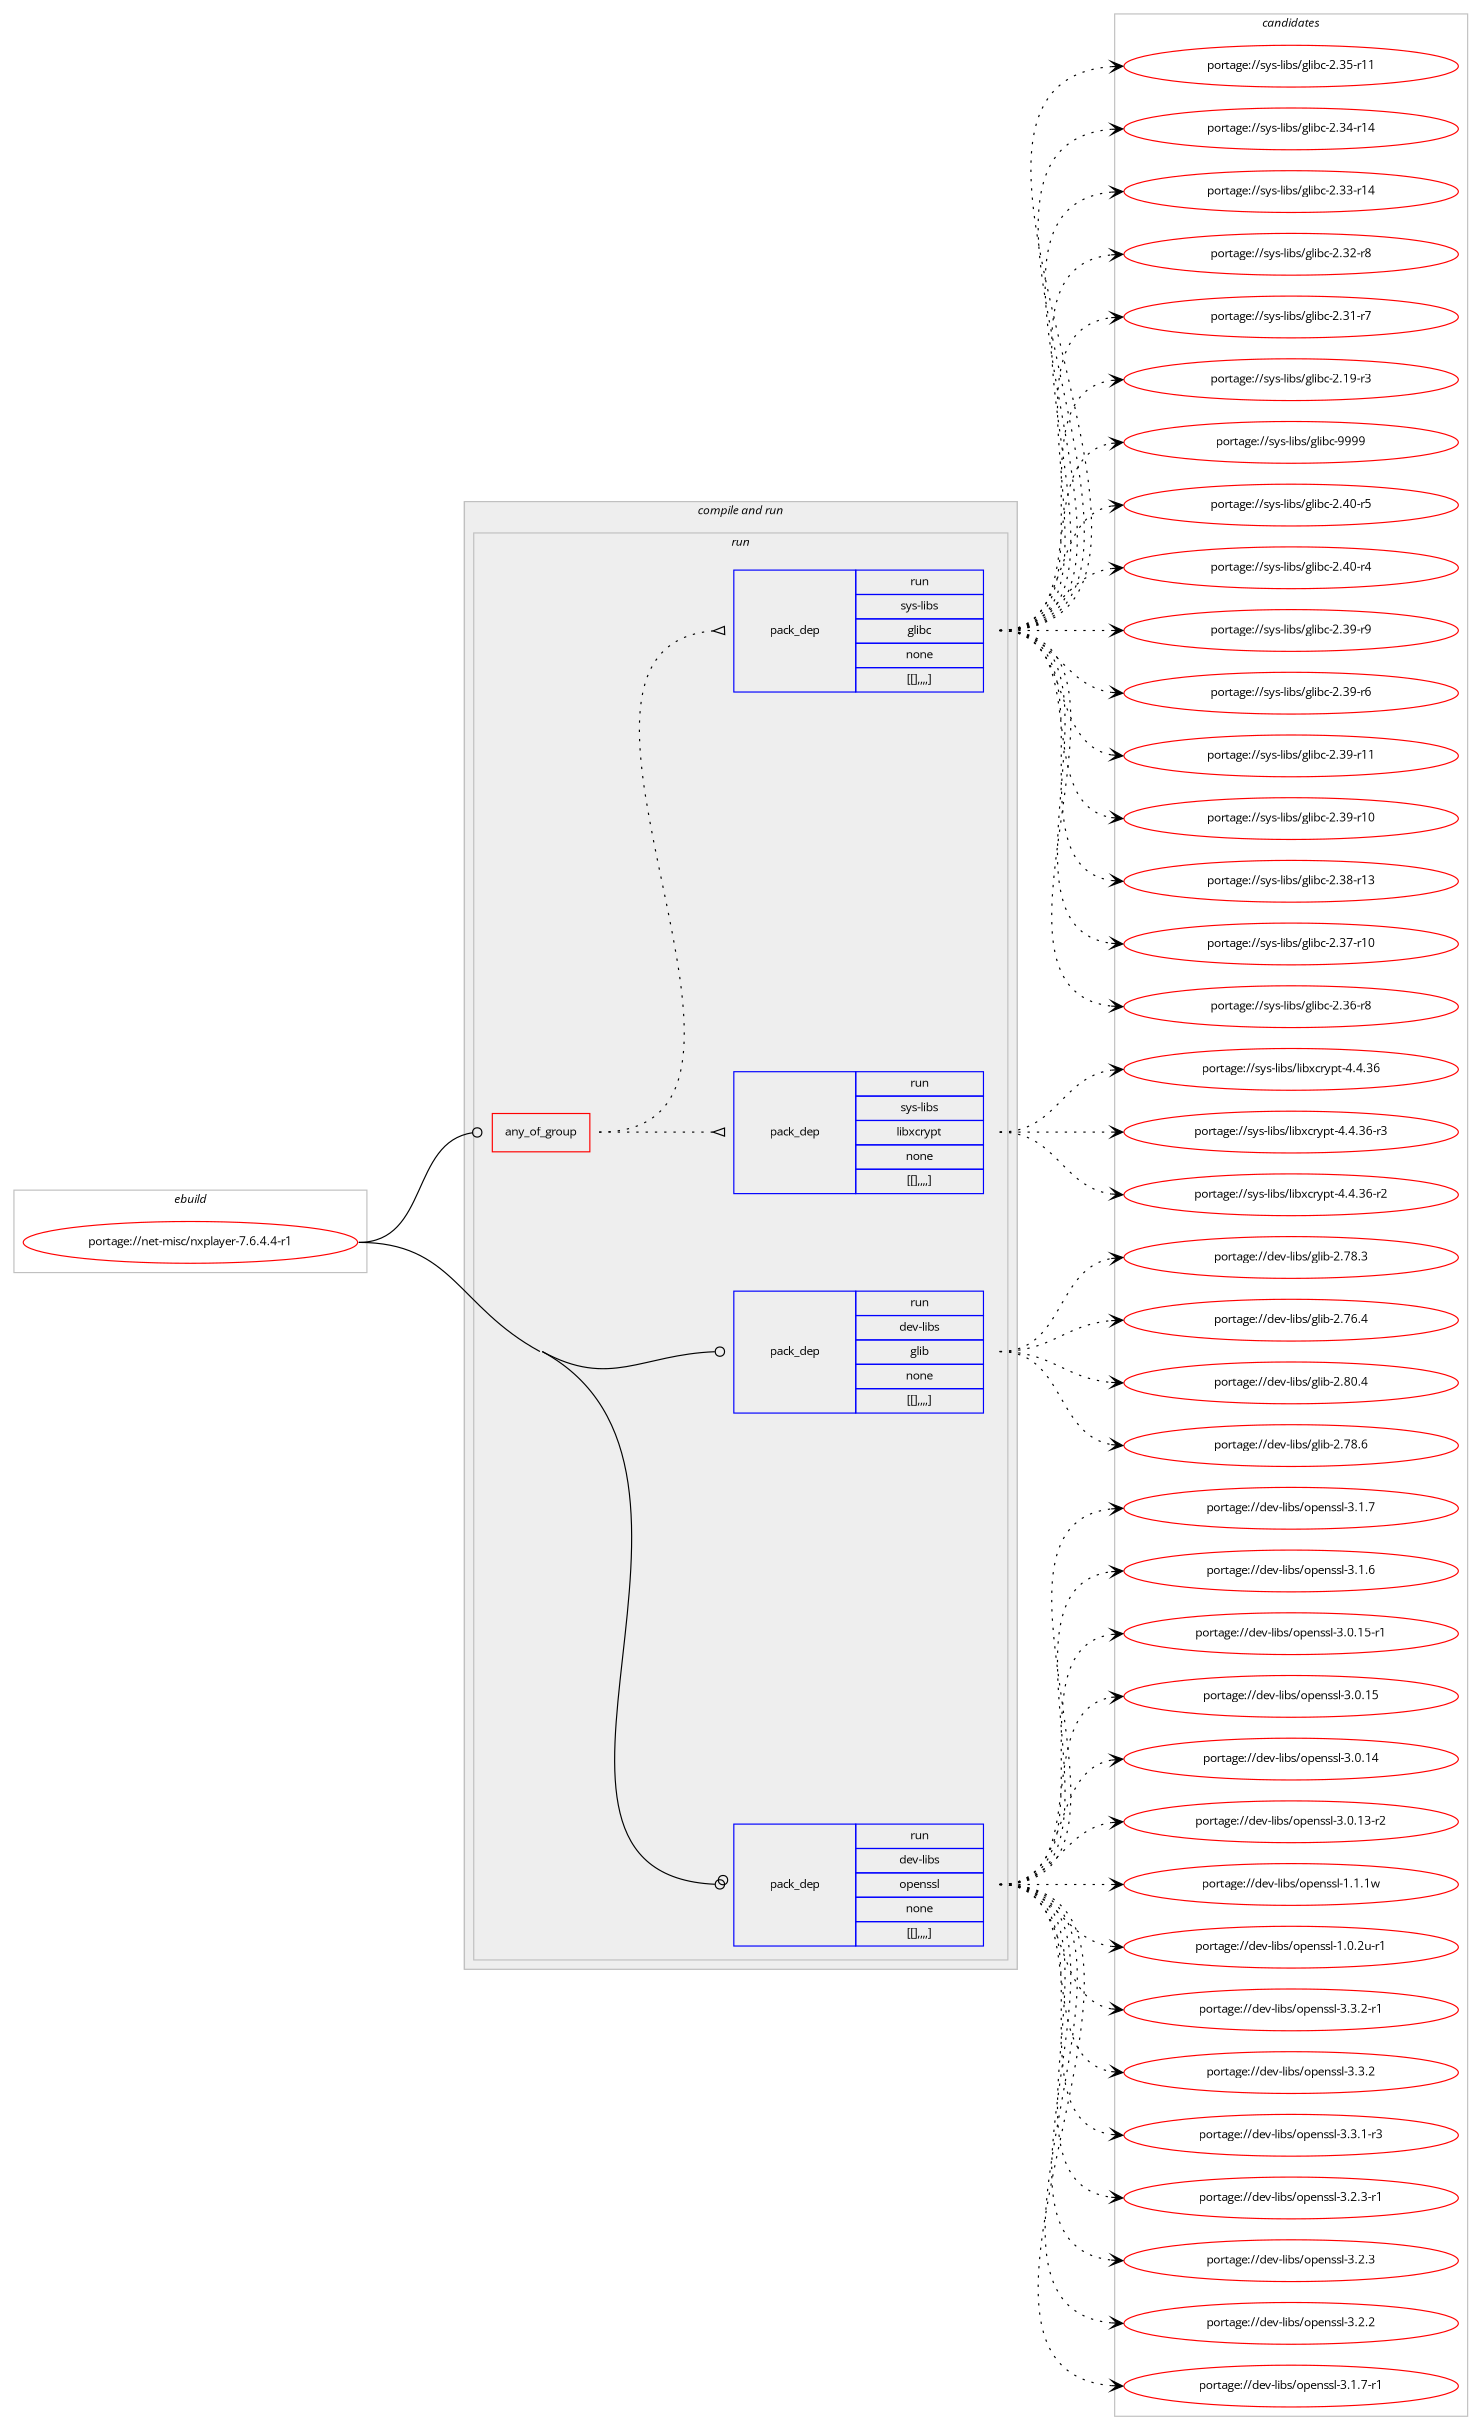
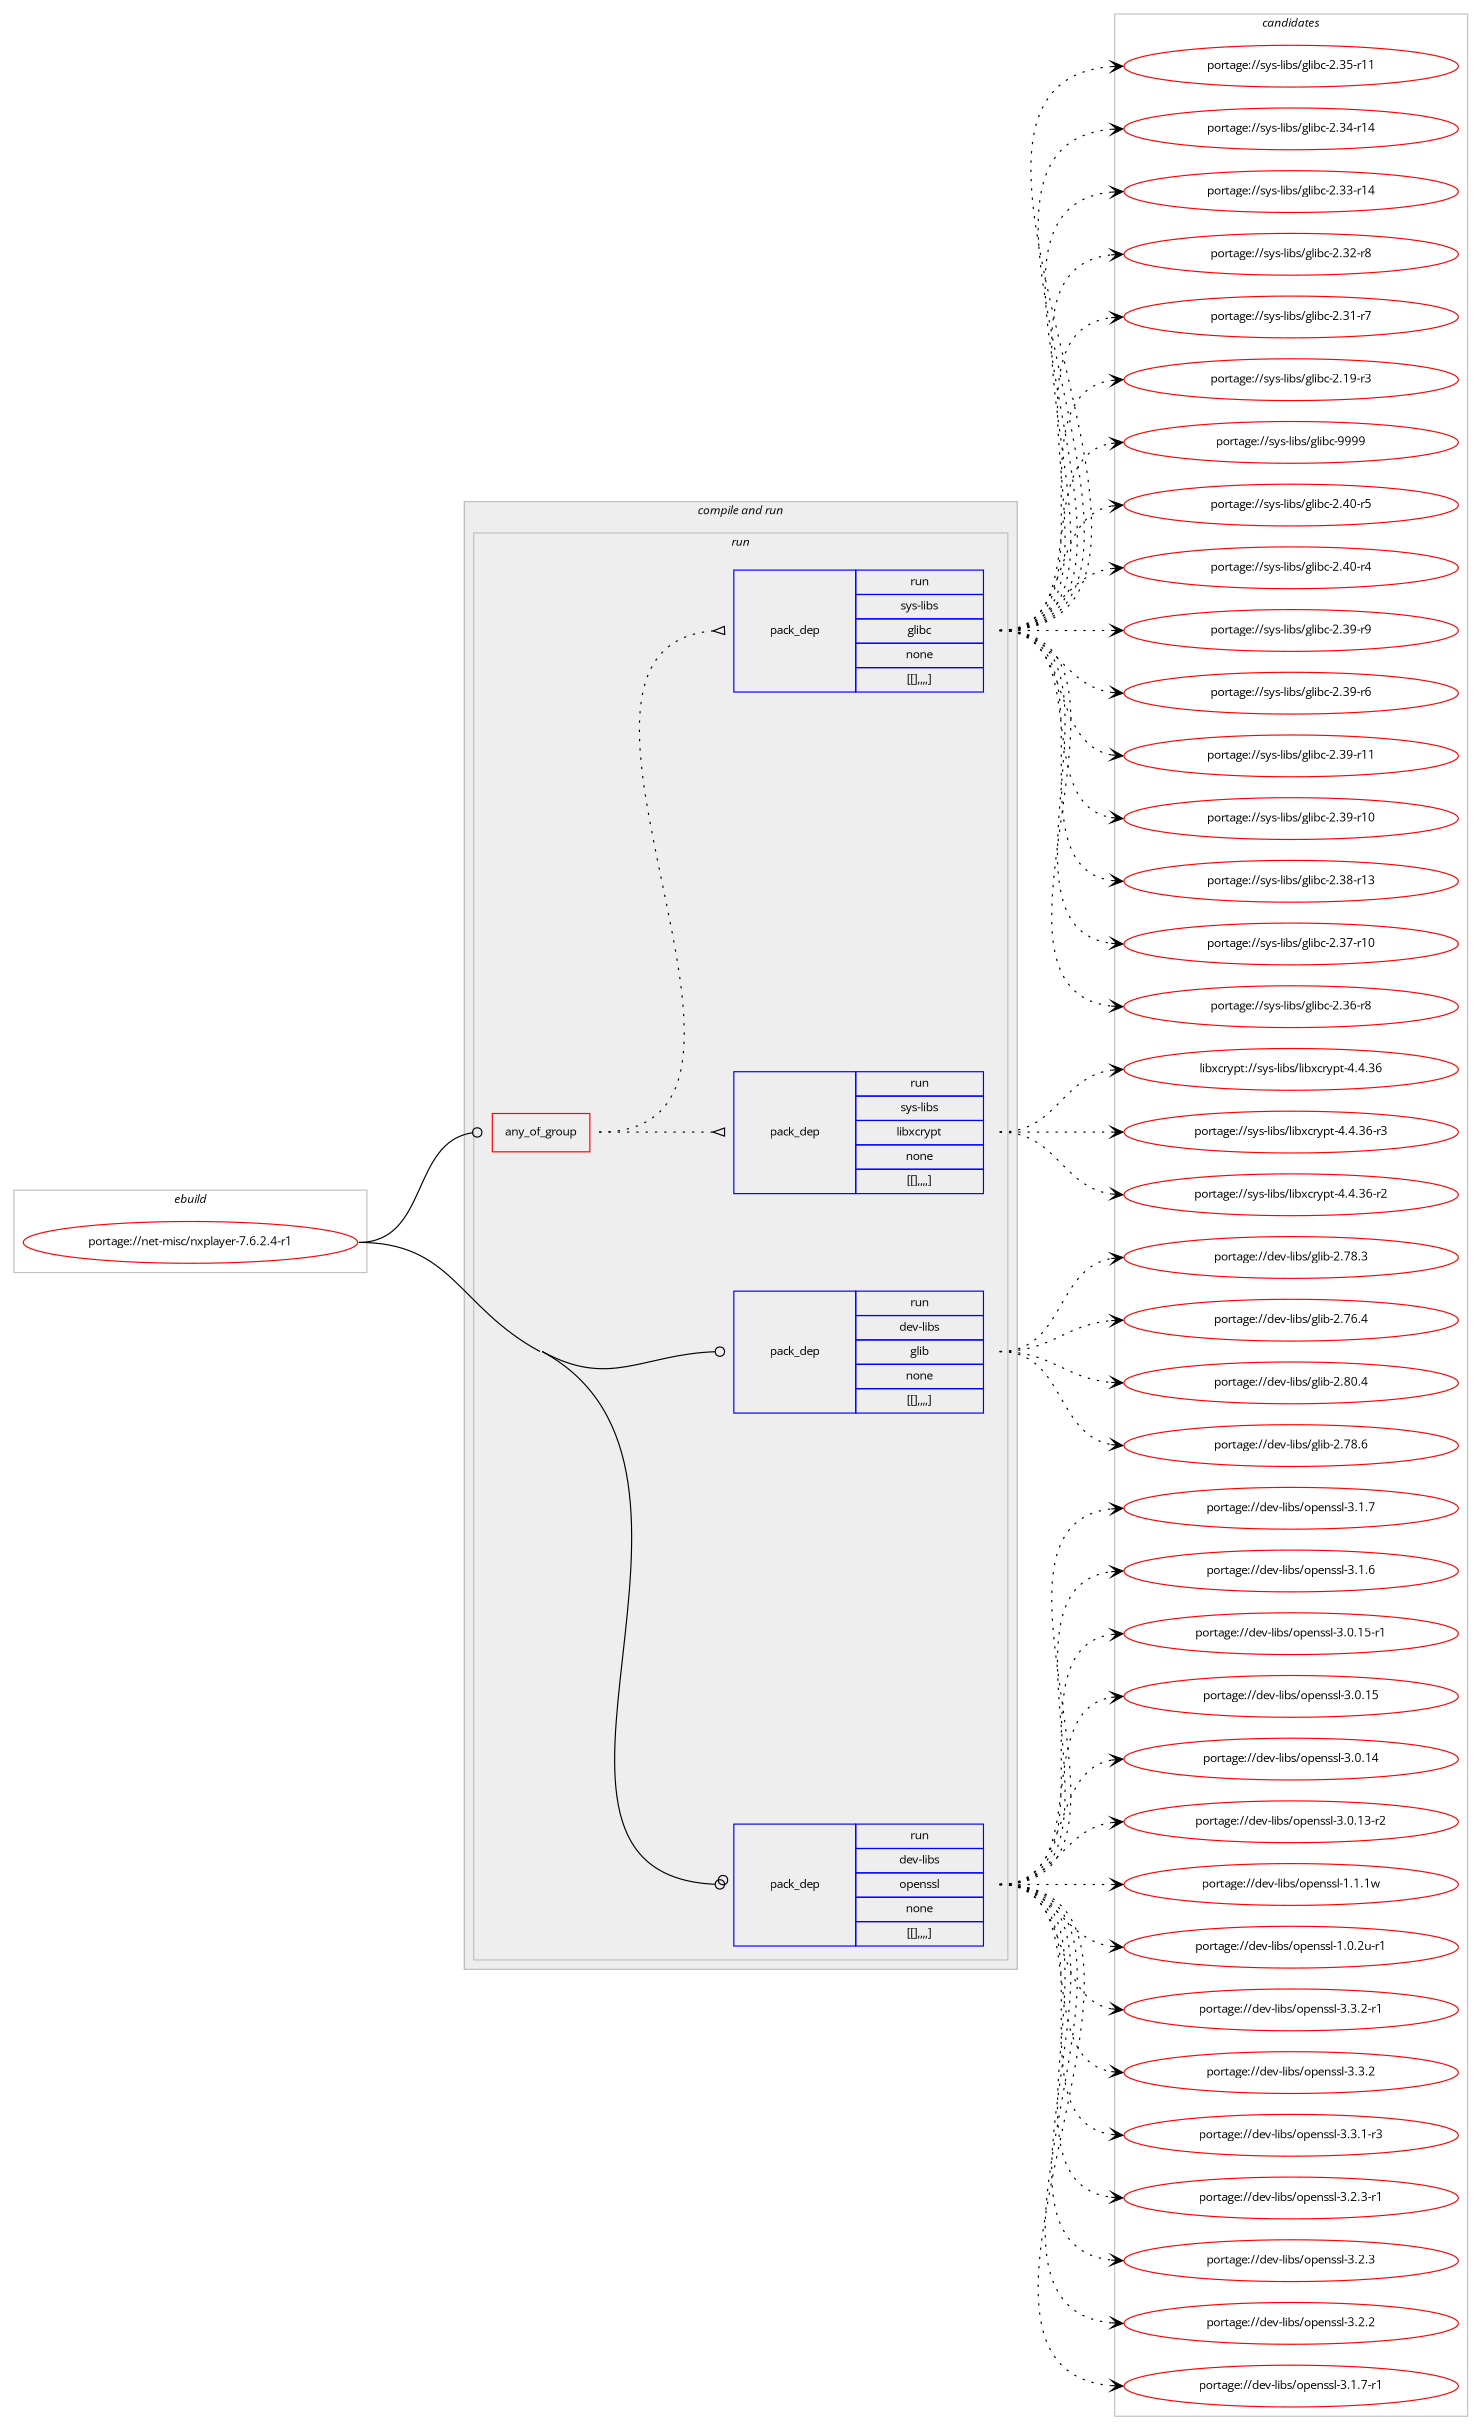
(1291, 1069) -> (1291, 1069)
(190, 1242) -> (190, 1242)
